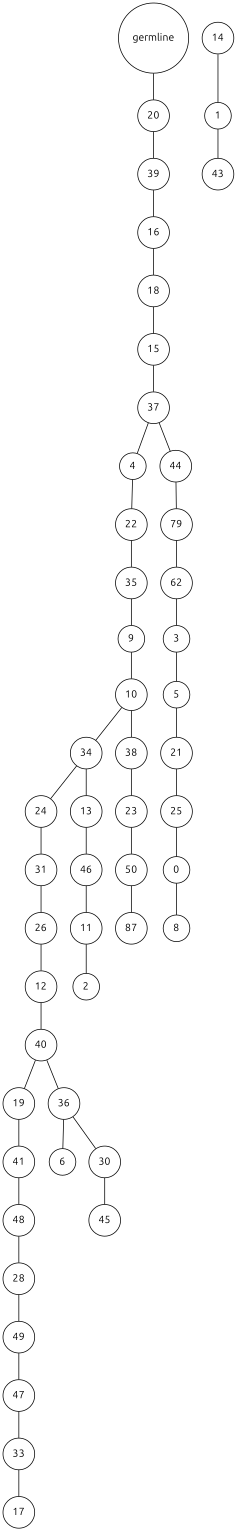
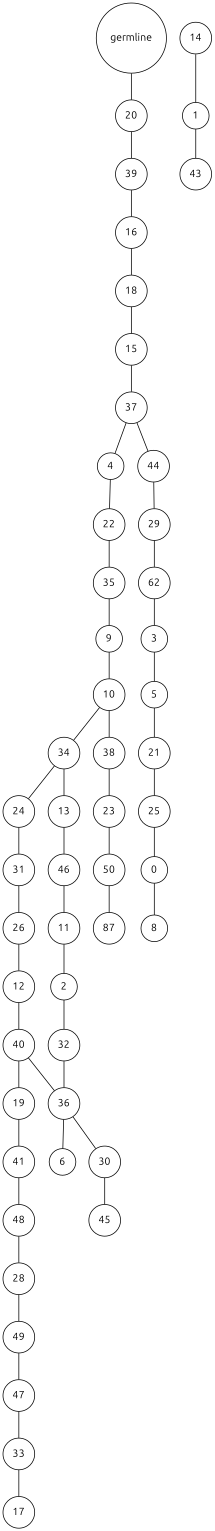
(177, 525) -> (154, 525)
none -> (64, 1045)
